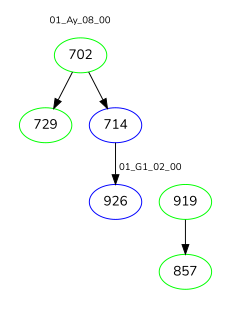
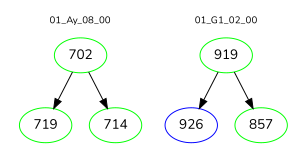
(46, 125) -> (46, 125)
(116, 125) -> (116, 125)
(116, 164) -> (211, 86)
